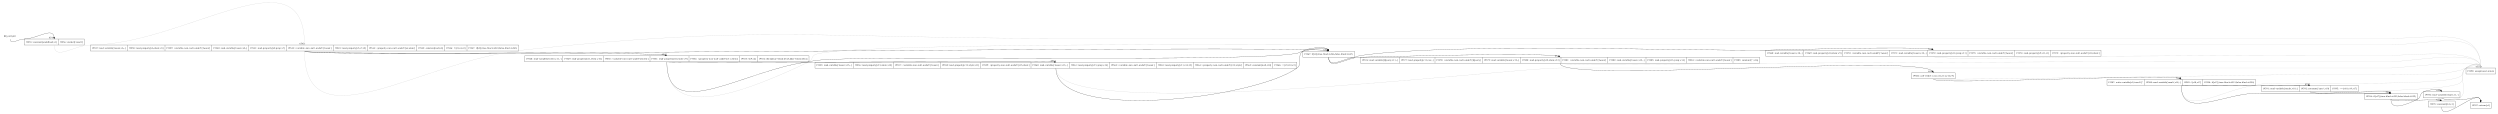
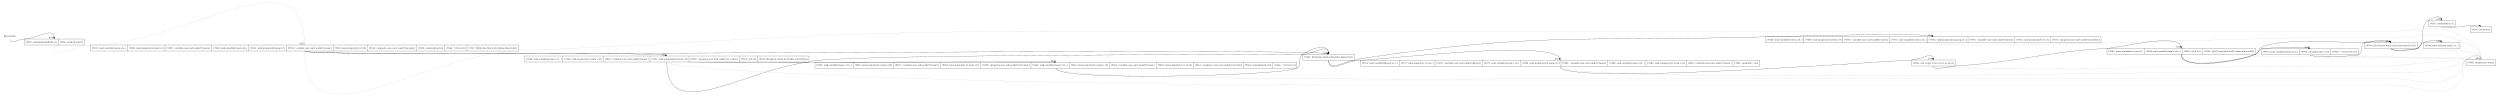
(2462, 100) -> none
